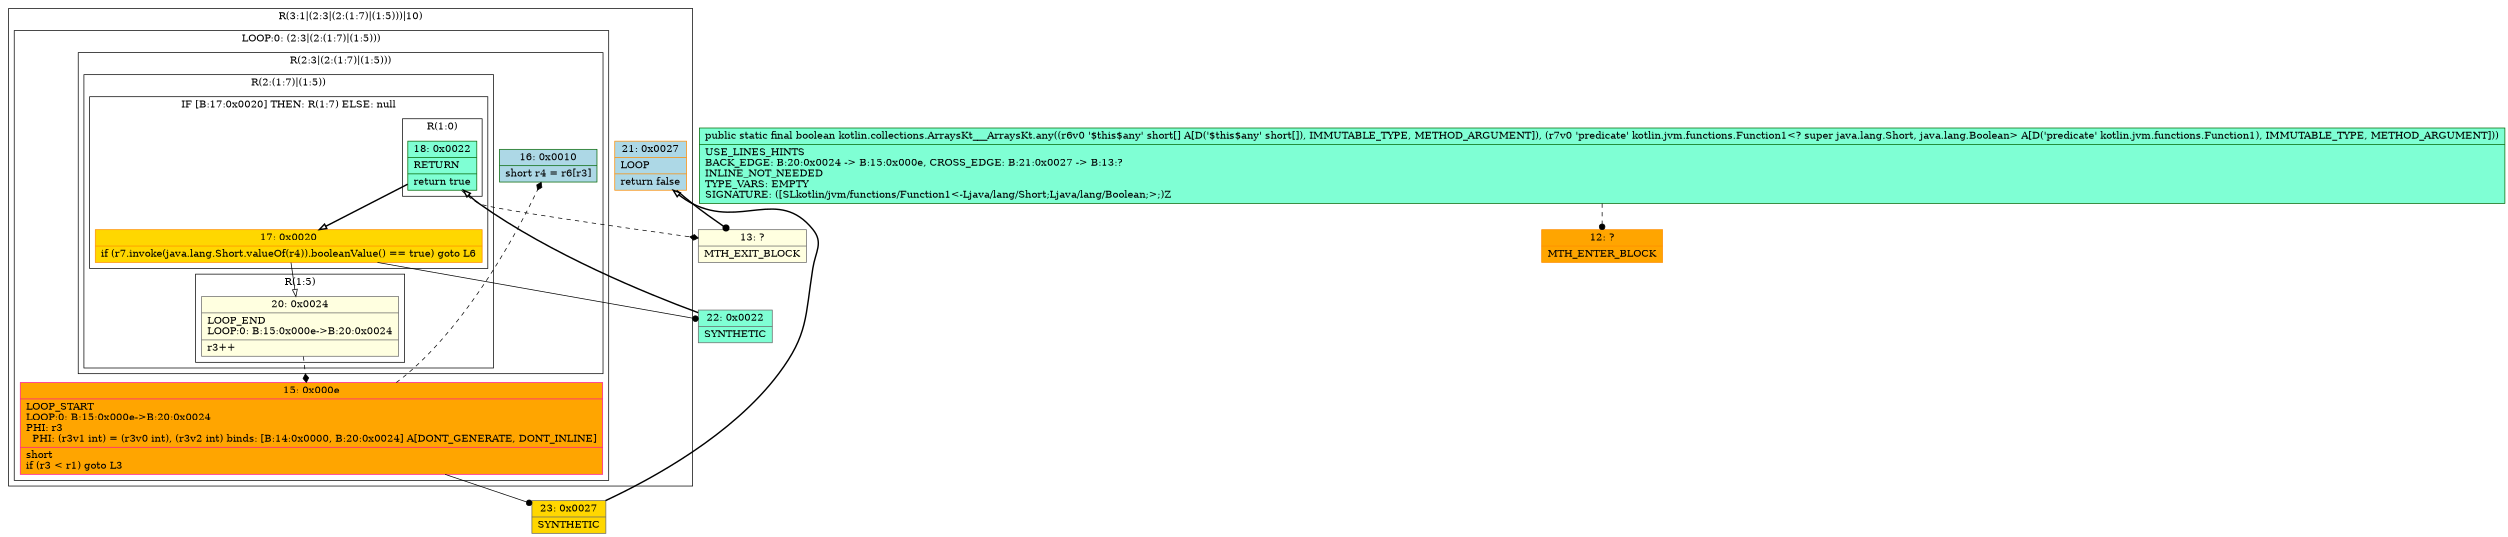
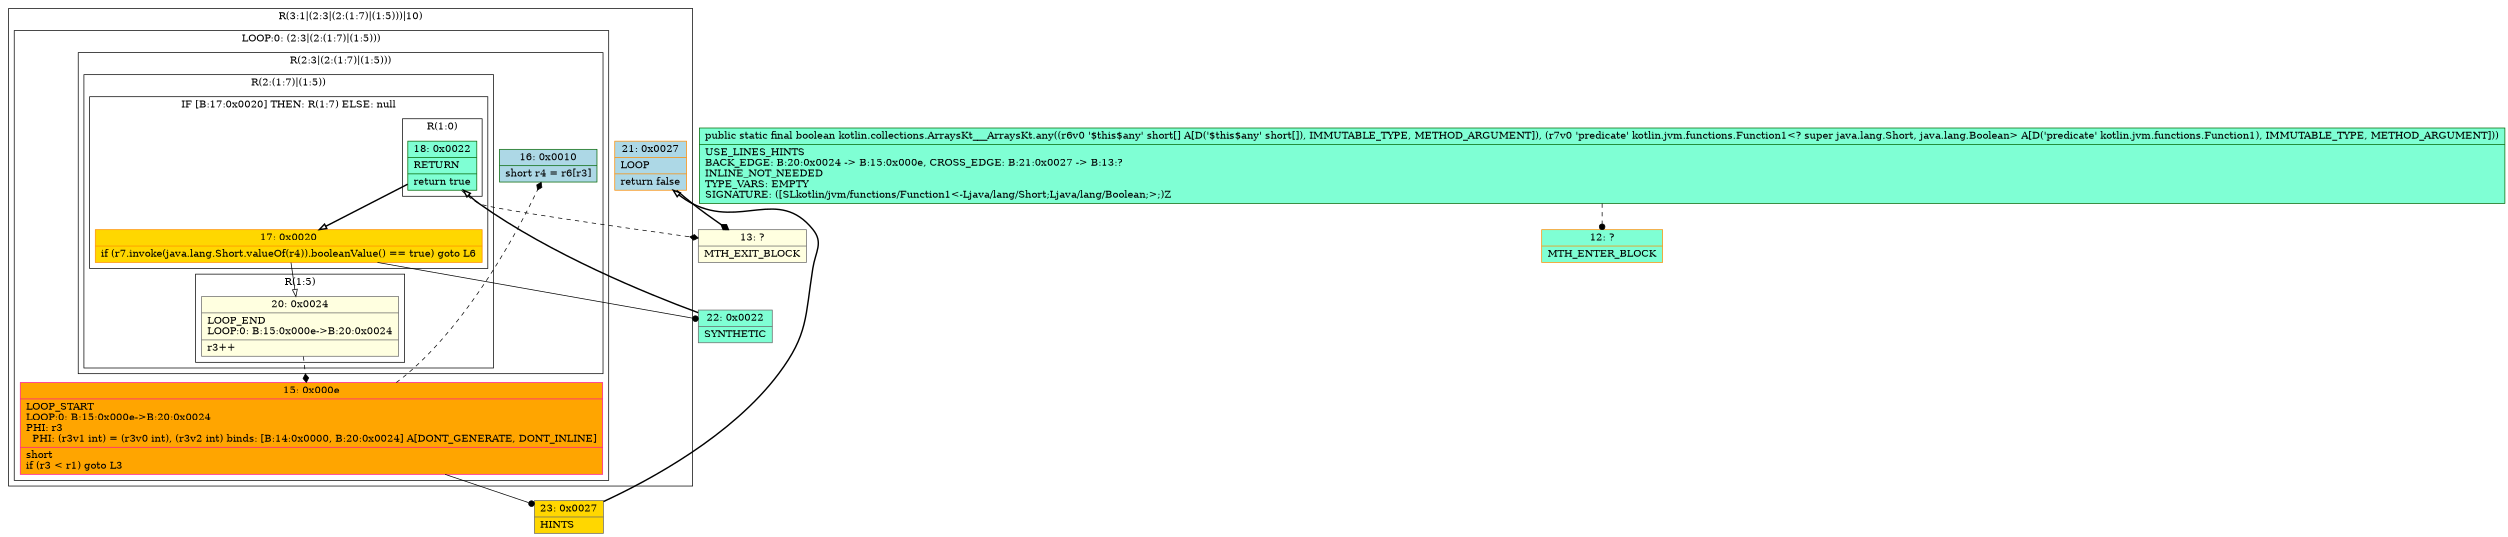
(704, 213) -> (705, 213)
(1602, 246) -> (1602, 246)
(569, 525) -> (558, 525)
